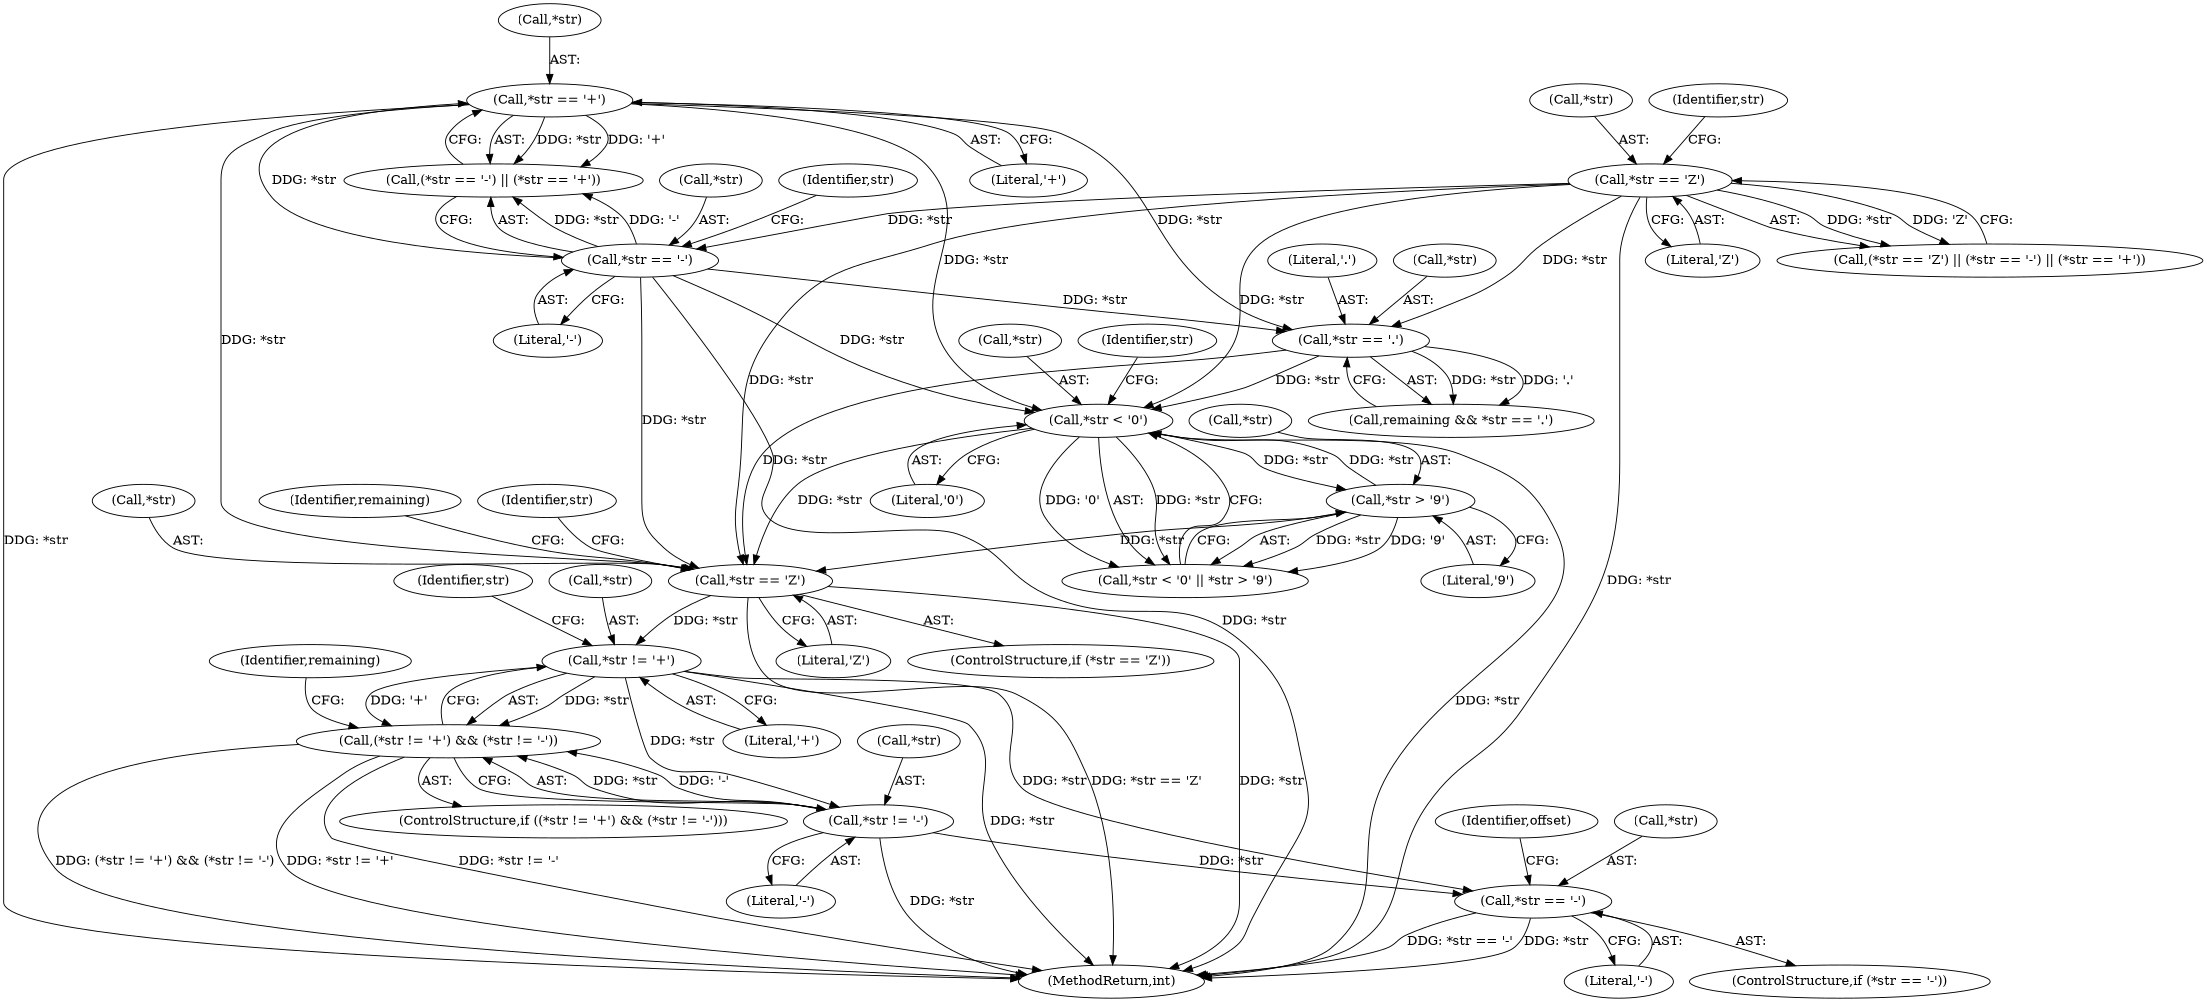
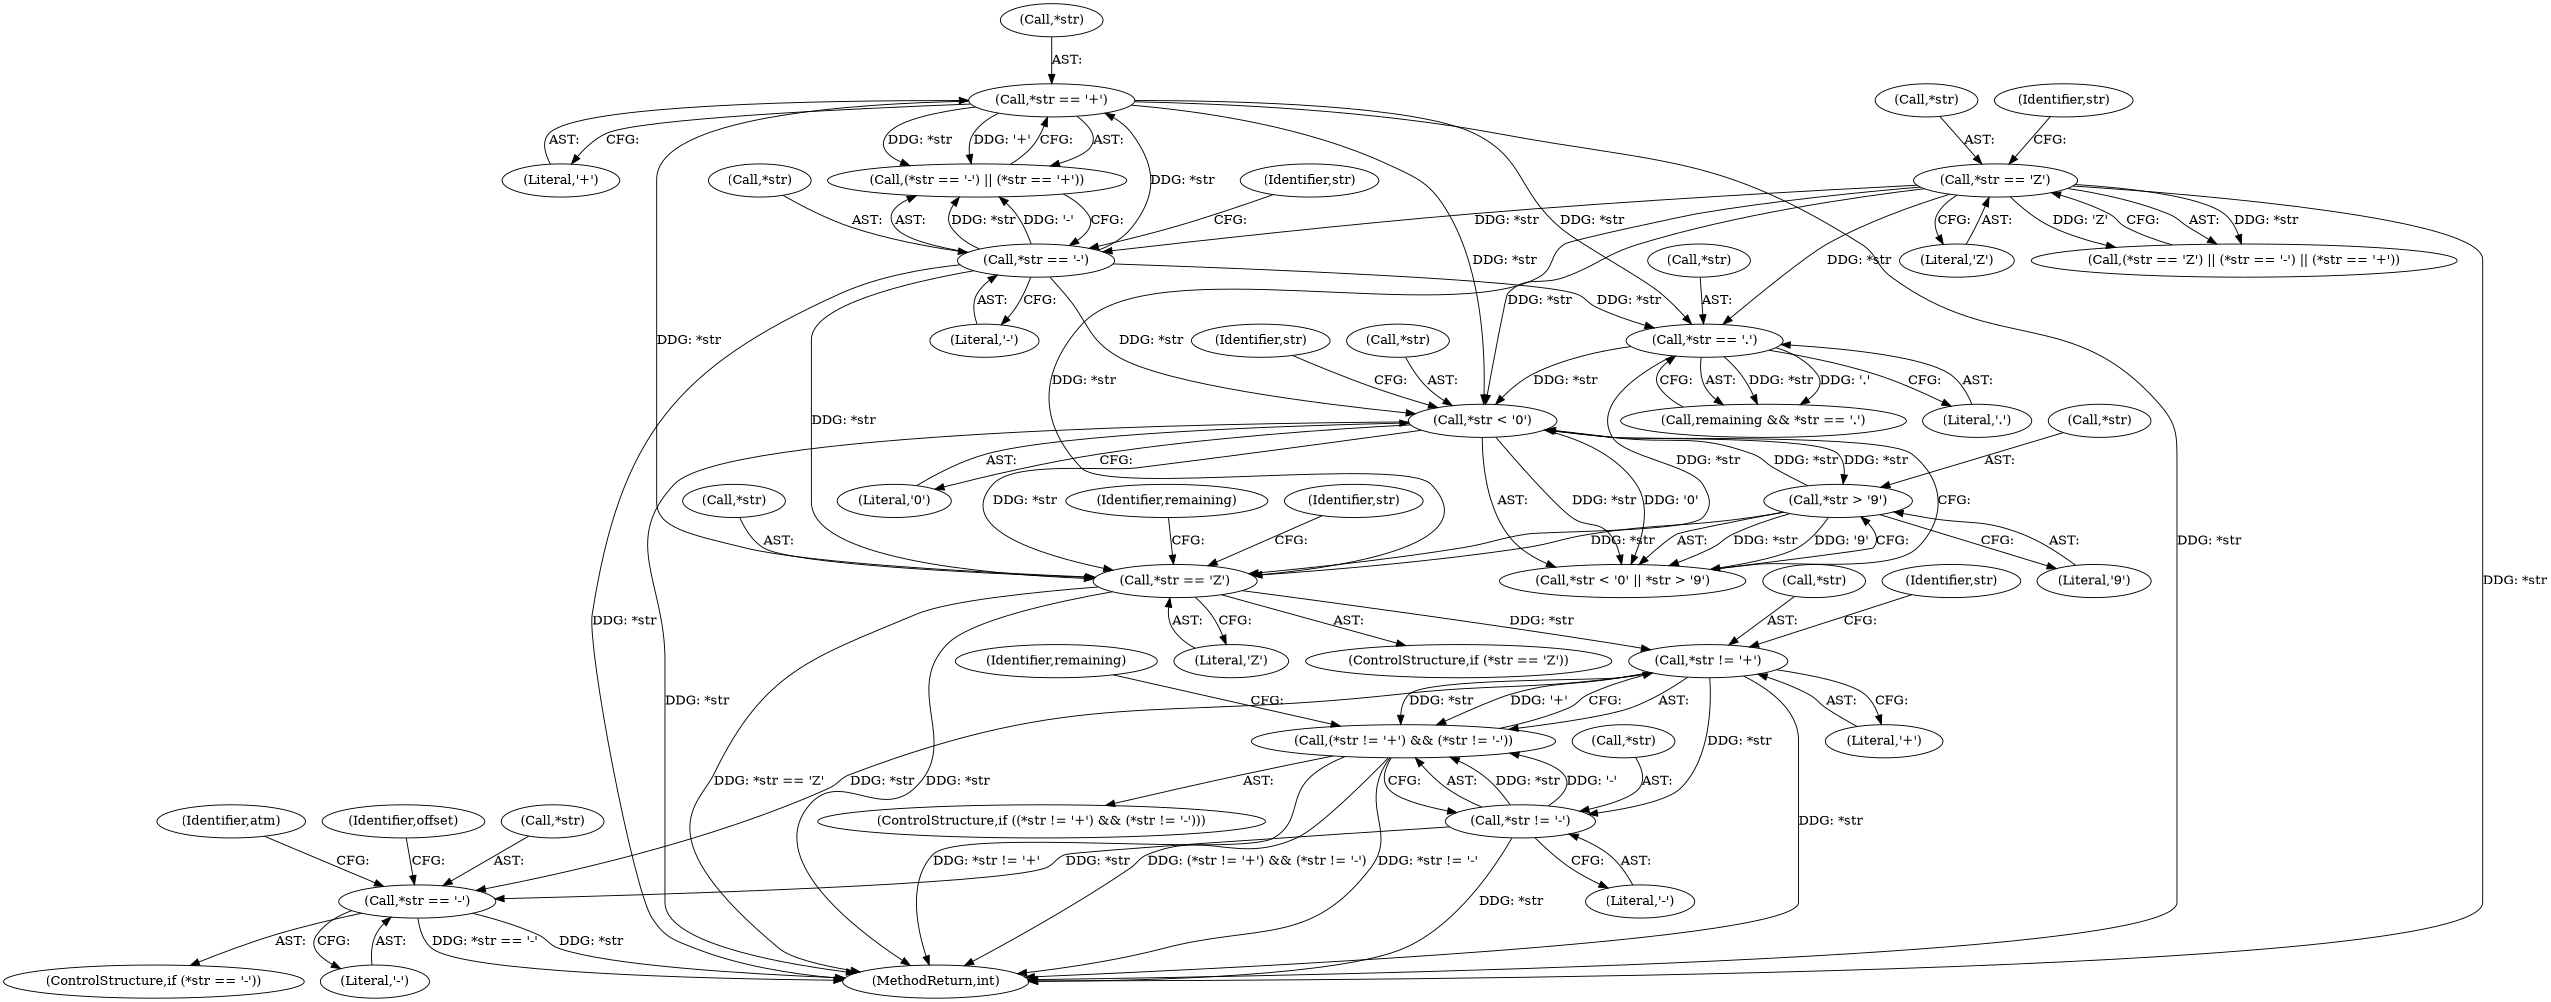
none -> (1858, 369)
none -> (231, 821)
